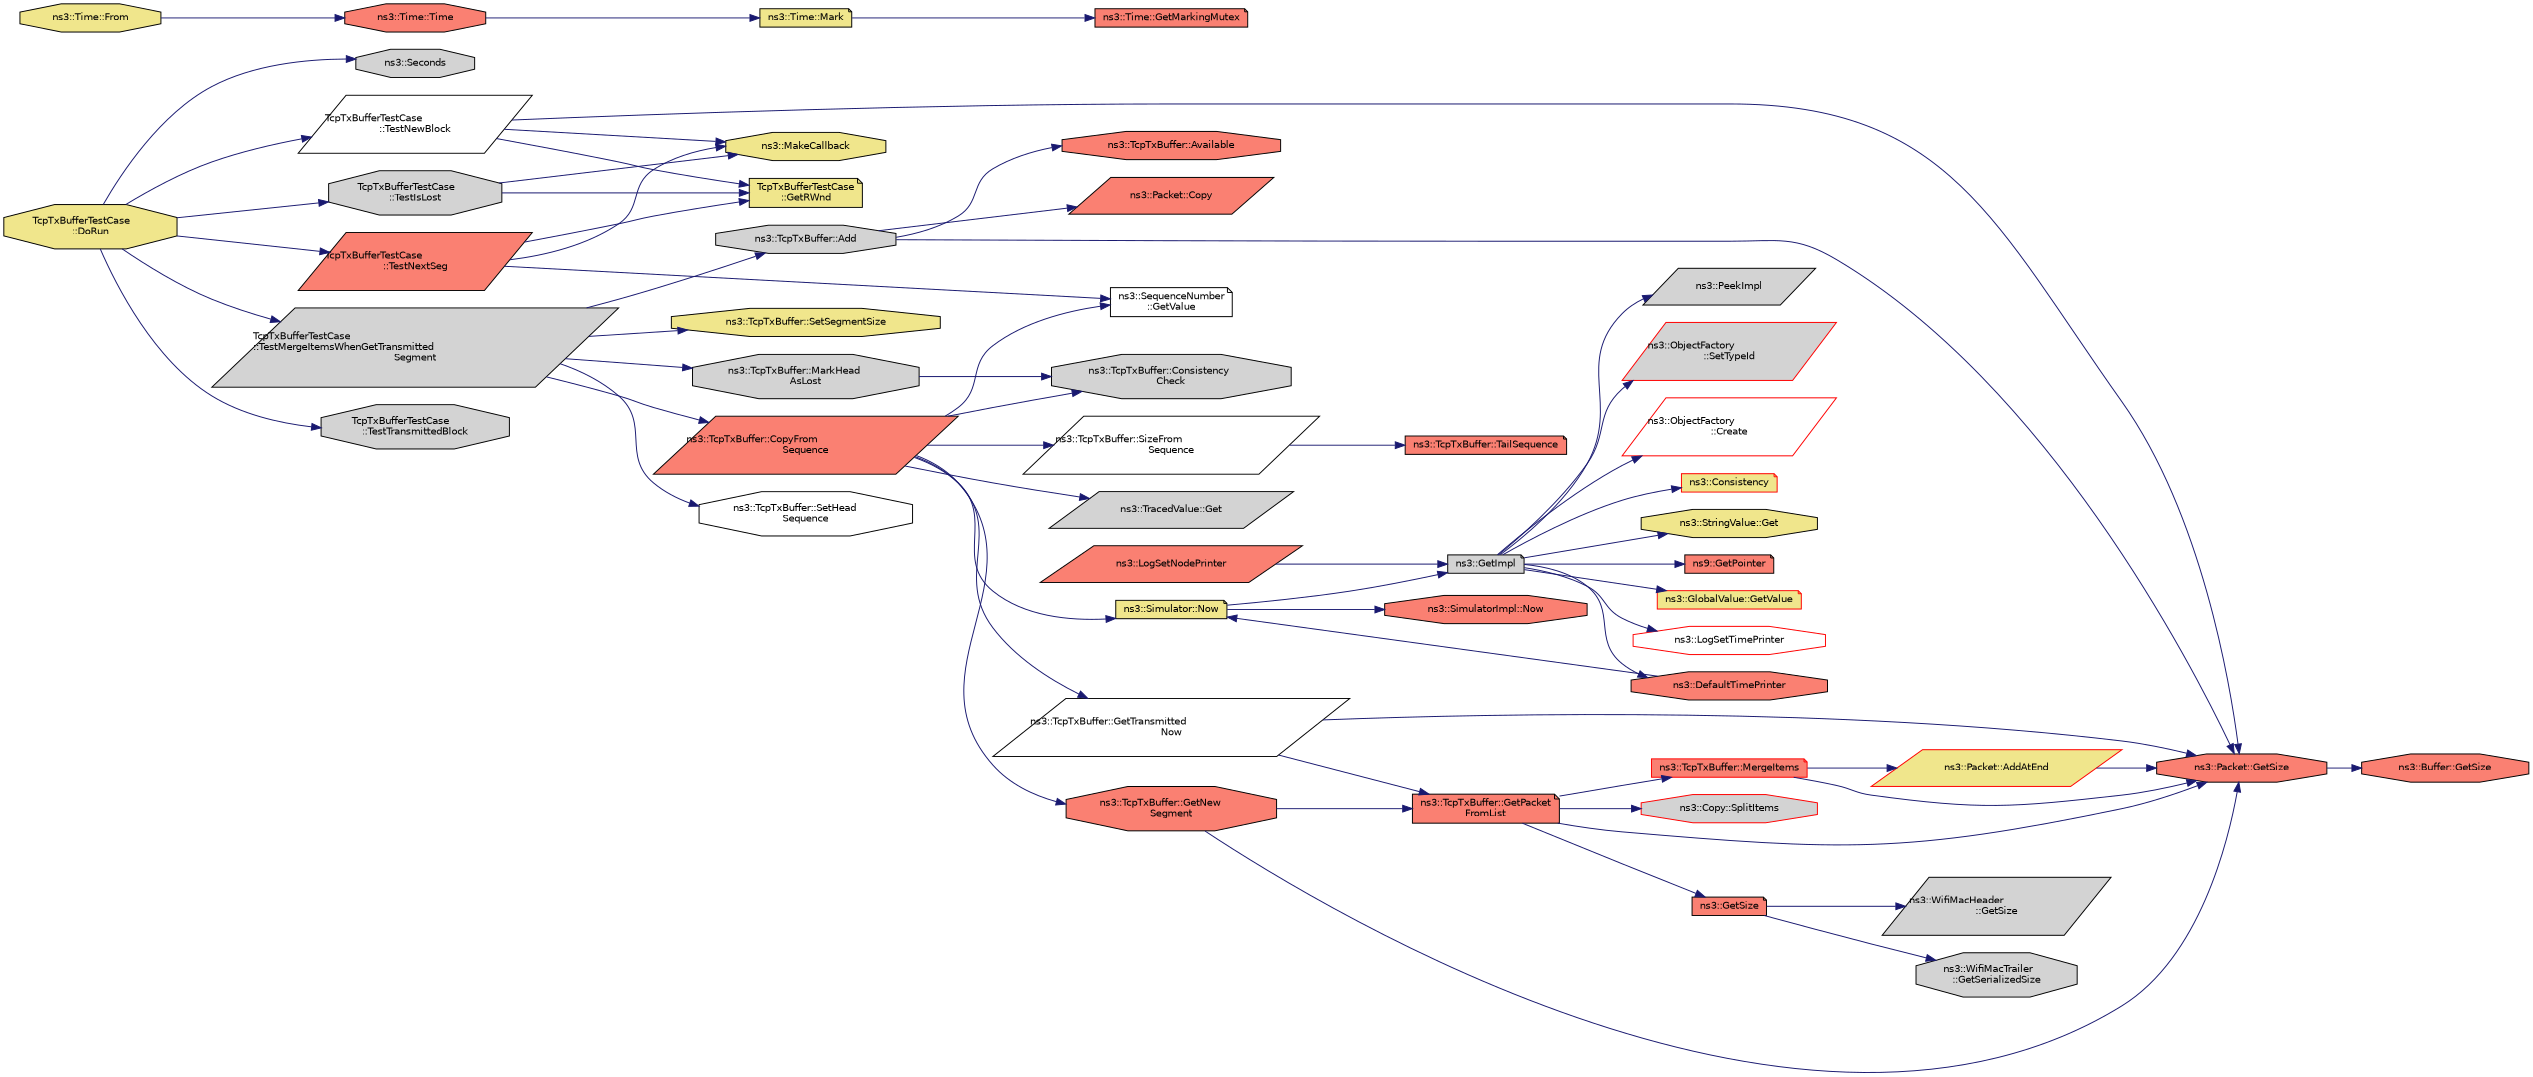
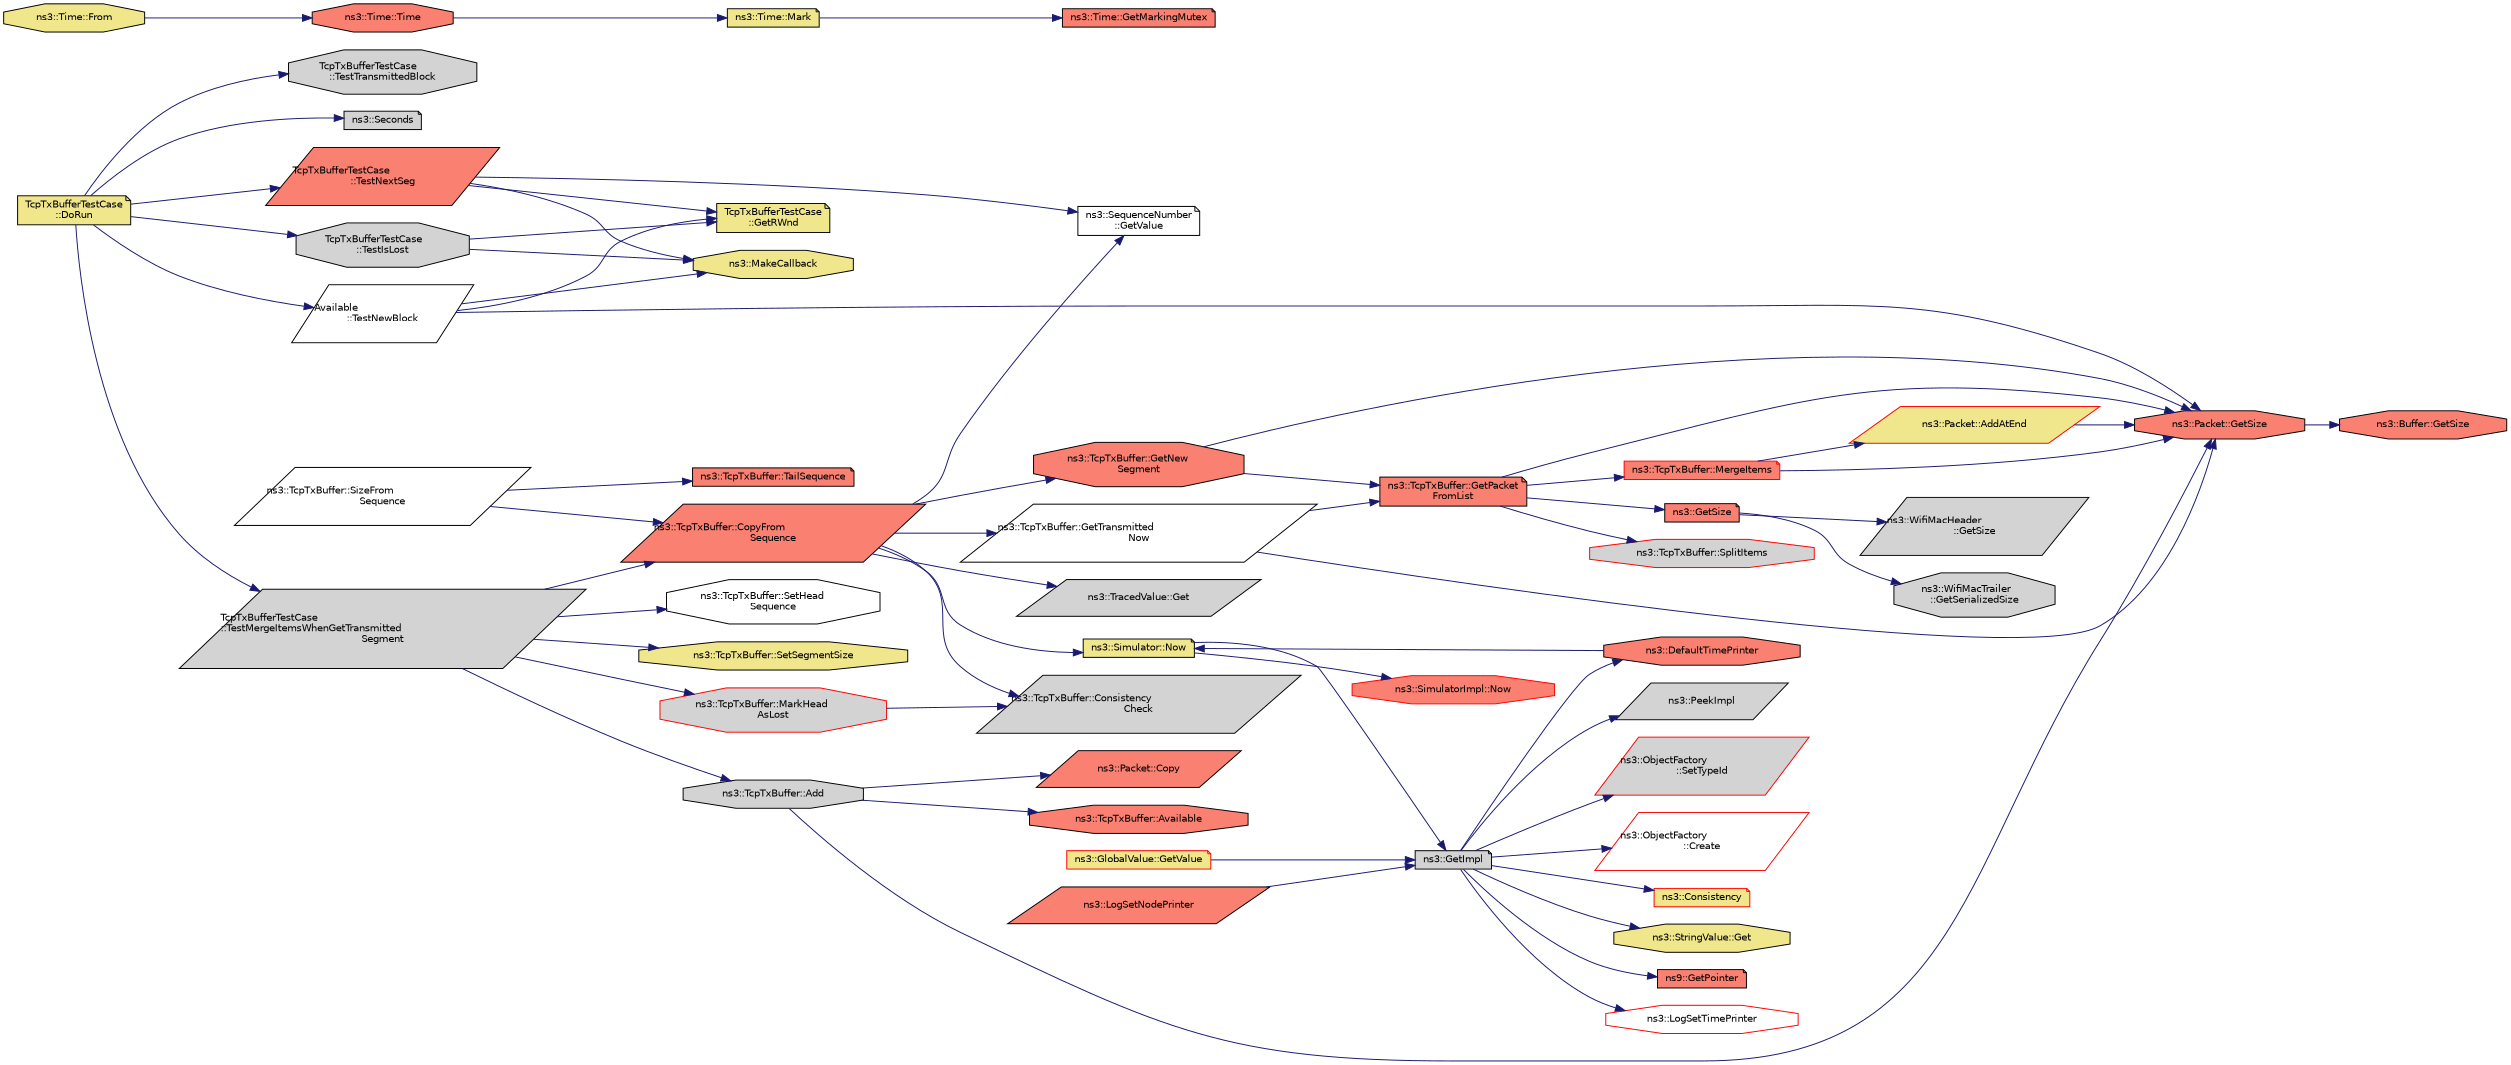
(415, 63) -> (383, 120)
(415, 124) -> (383, 314)
(90, 227) -> (74, 210)
(806, 377) -> (773, 710)
(1171, 377) -> (1139, 704)
(985, 445) -> (572, 514)
(1591, 579) -> (1308, 860)
(1486, 610) -> (1453, 690)
(1729, 809) -> (1702, 553)
